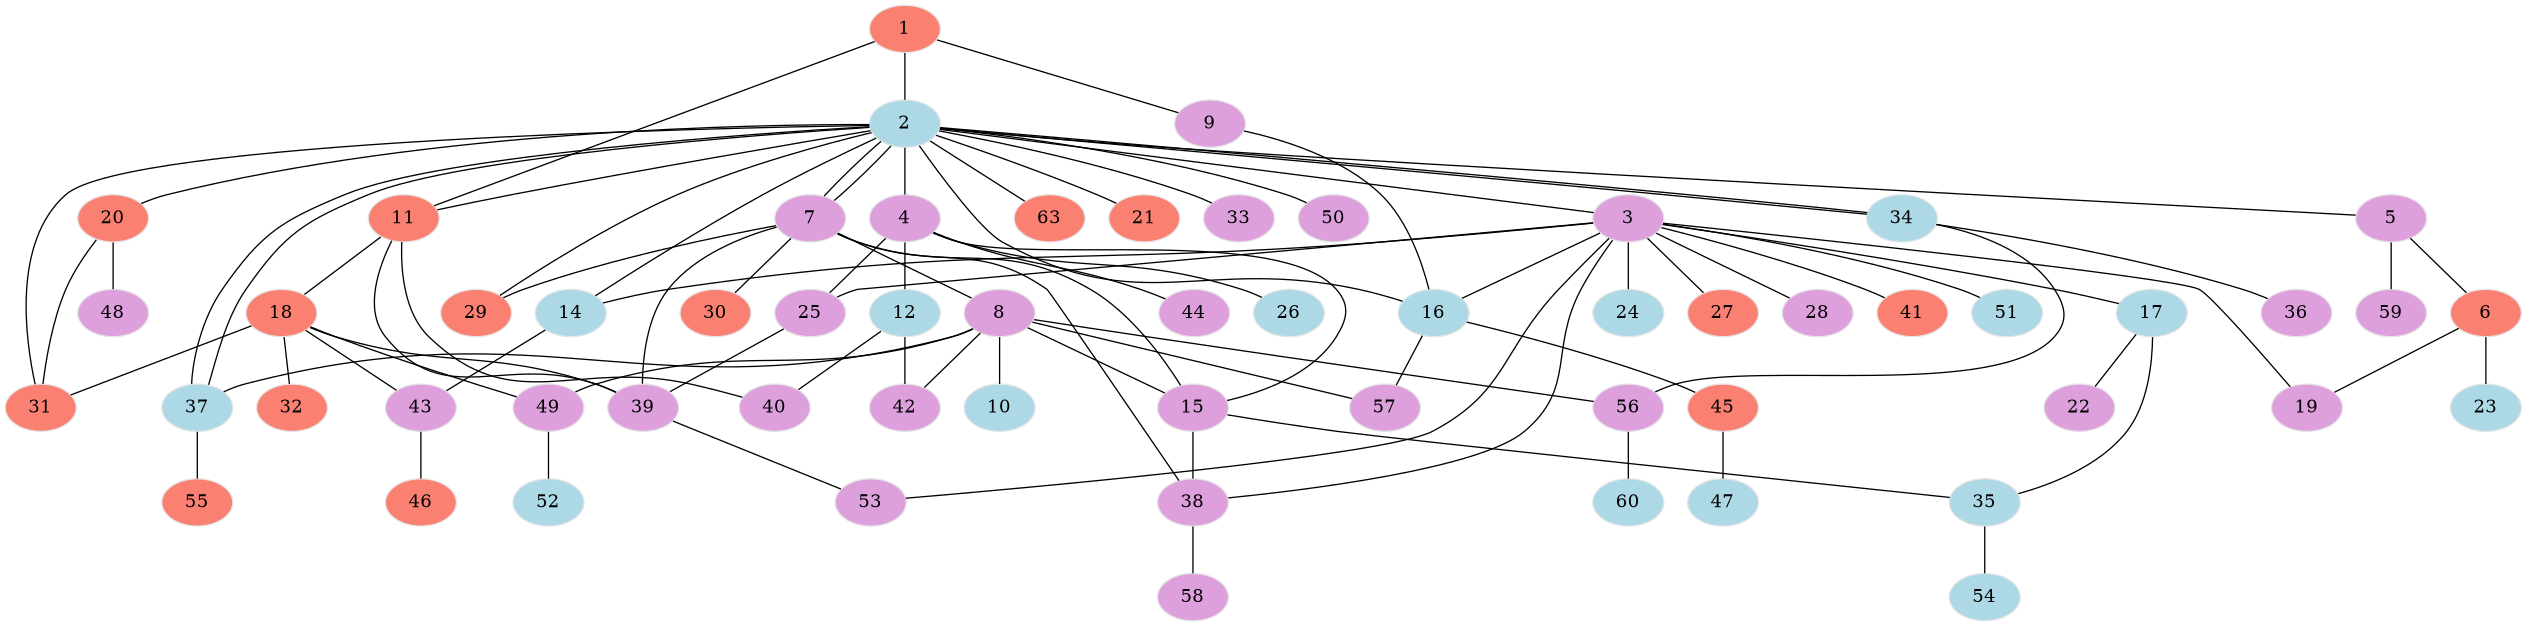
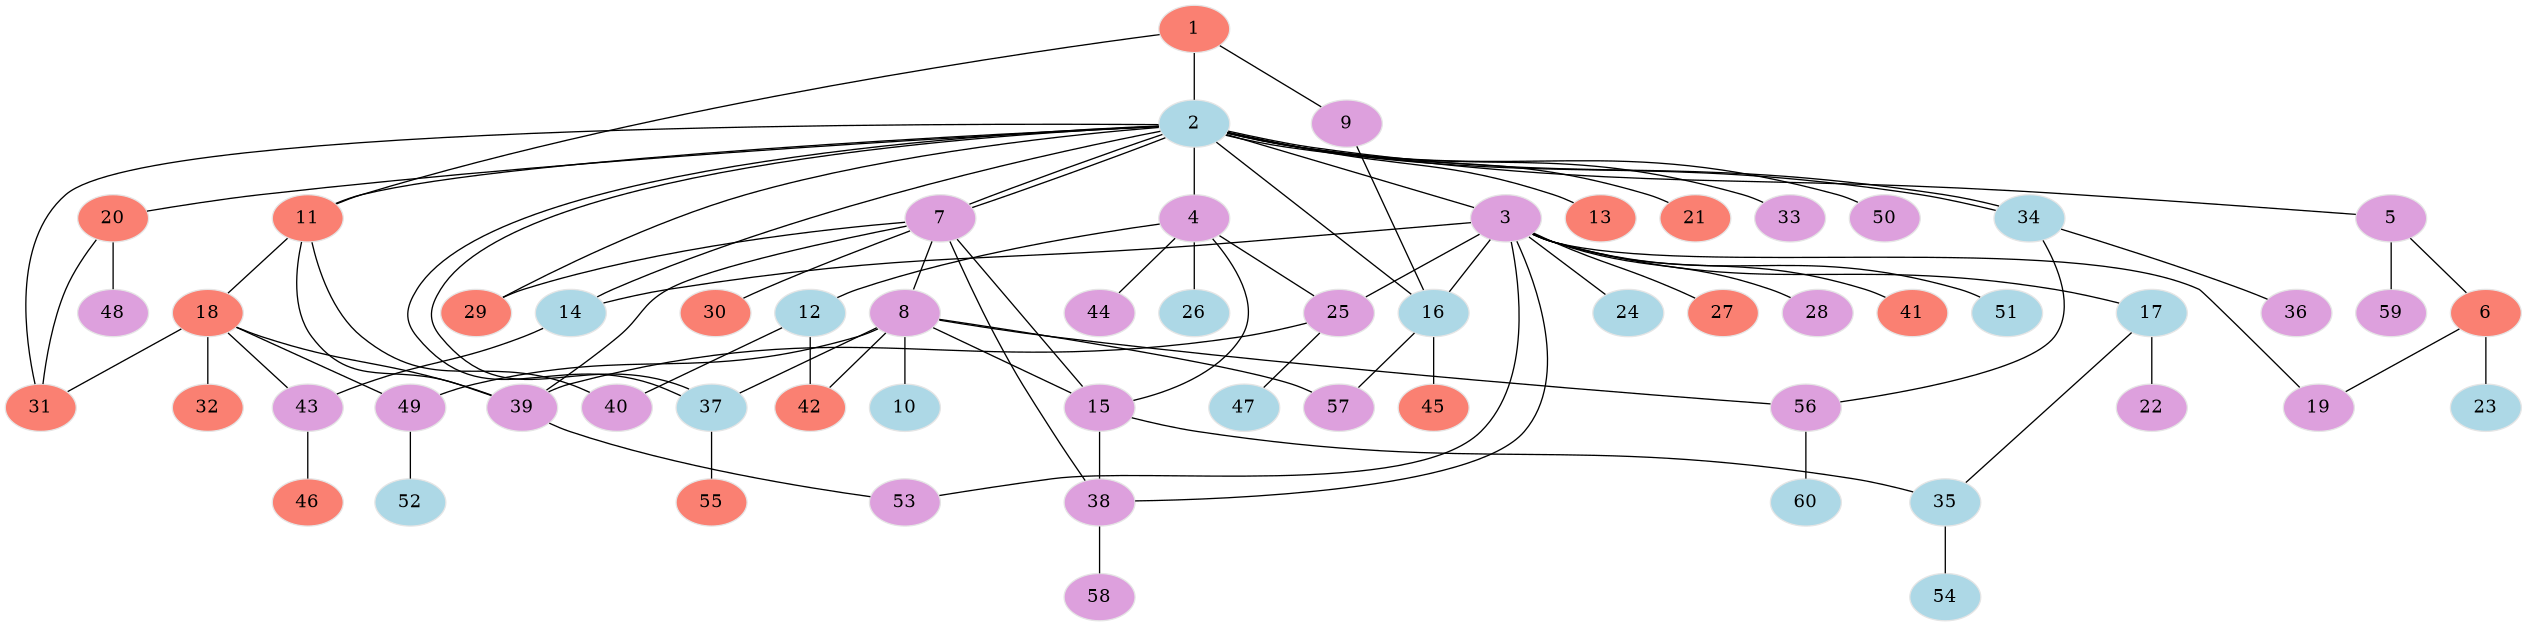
(1050, 218) -> (1601, 218)
(905, 408) -> (810, 408)
(1723, 455) -> (1297, 355)
